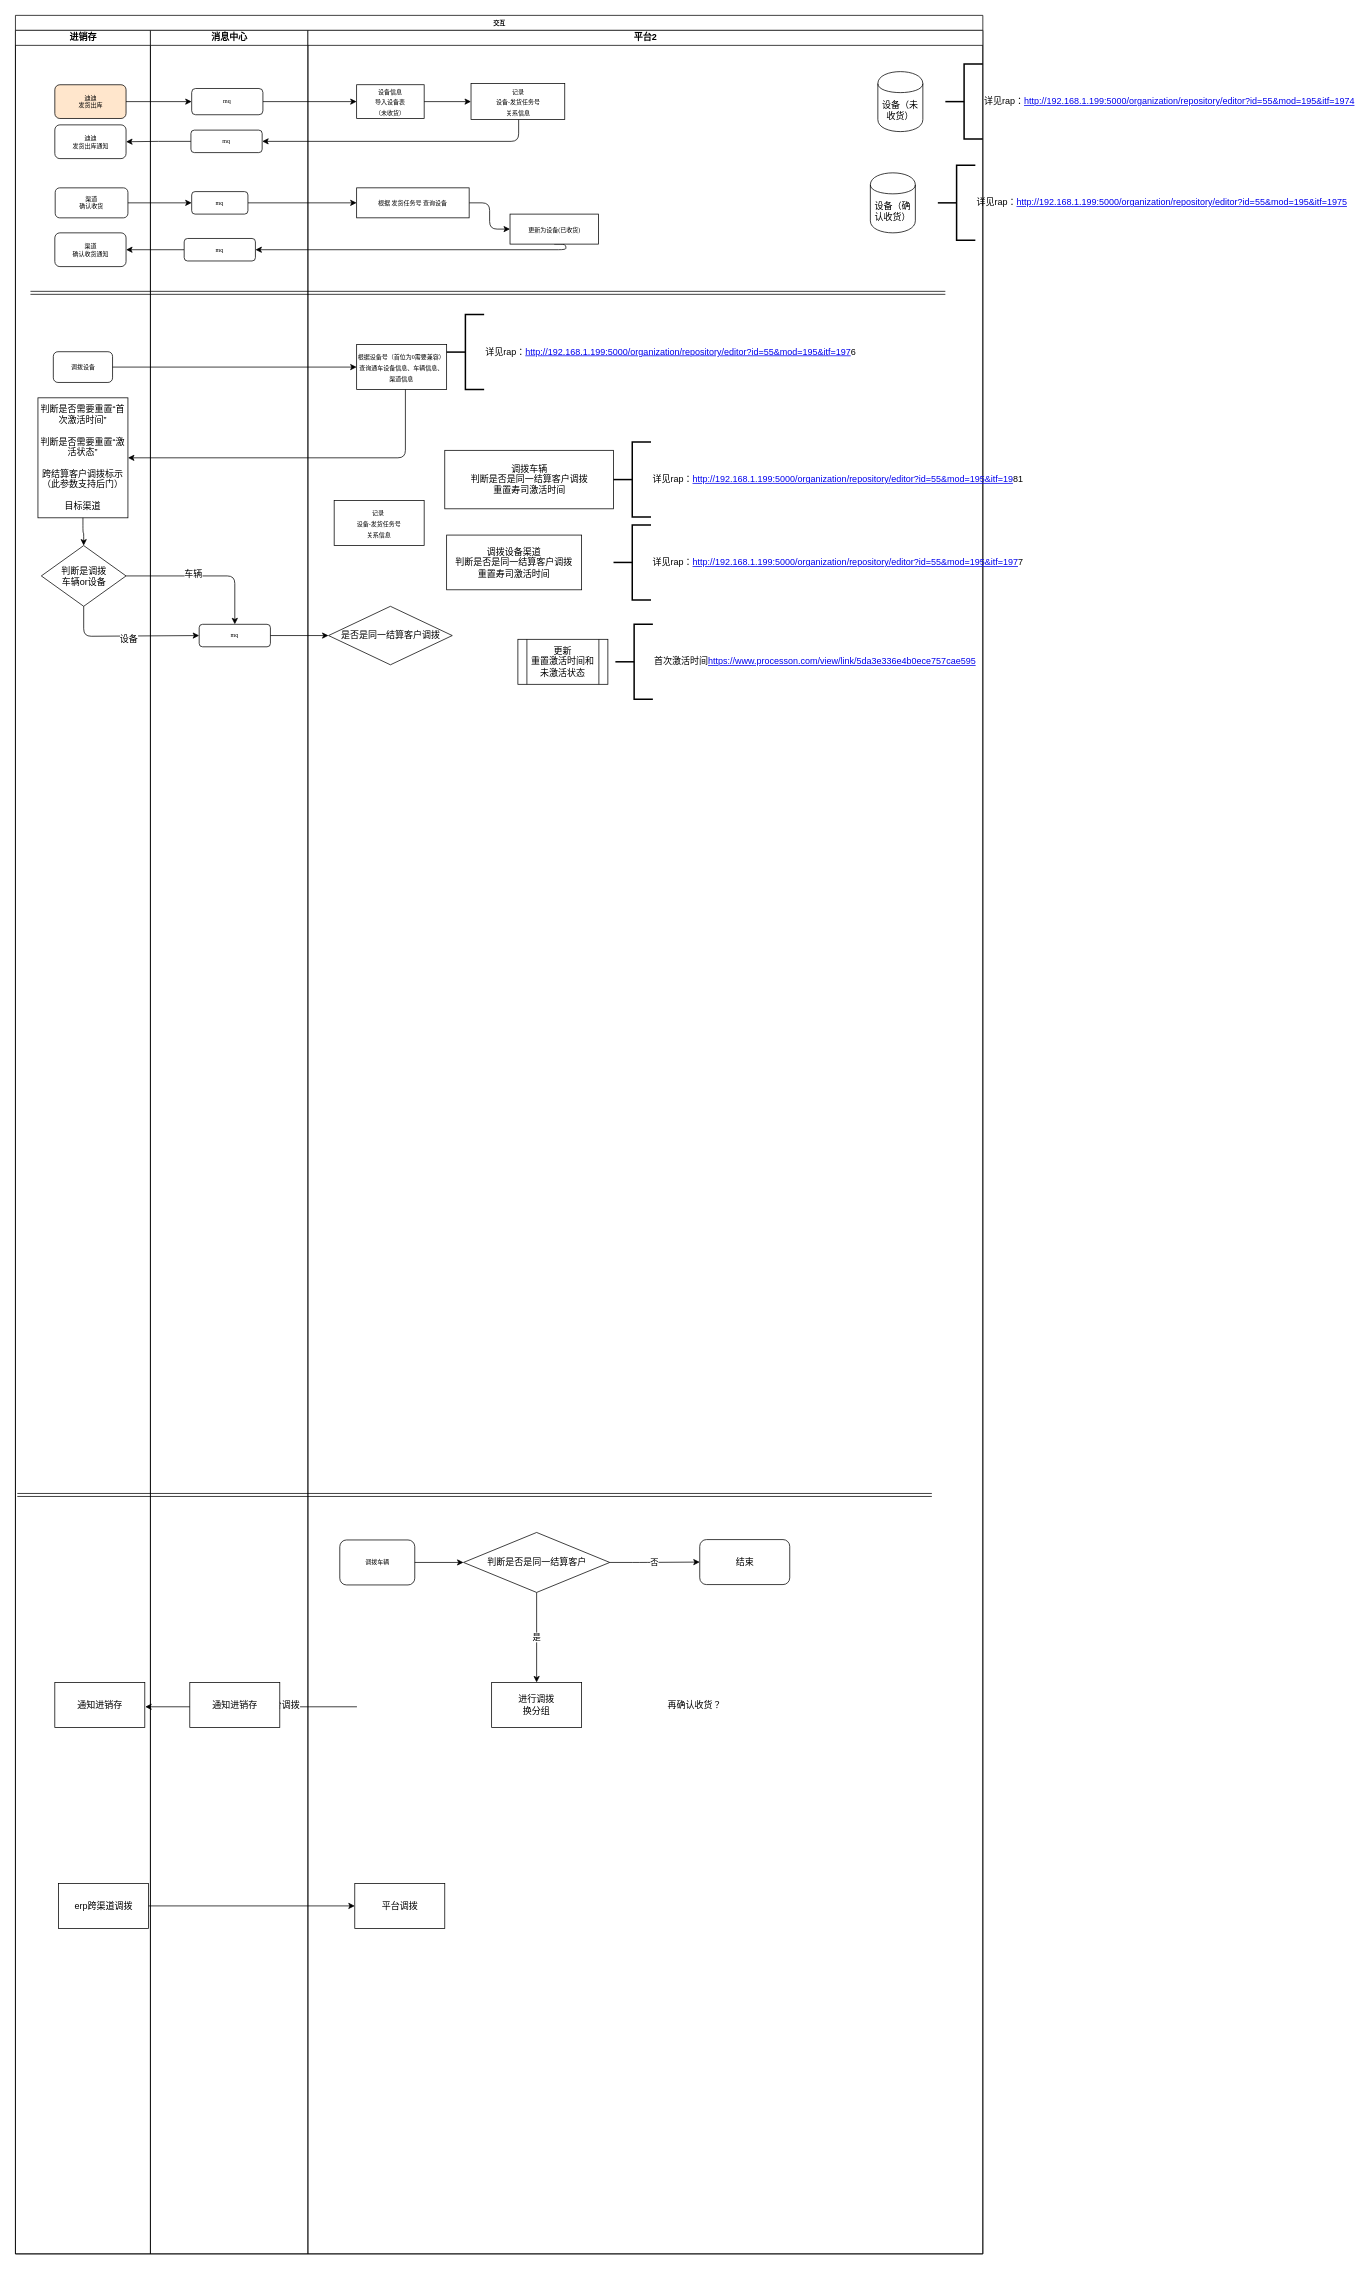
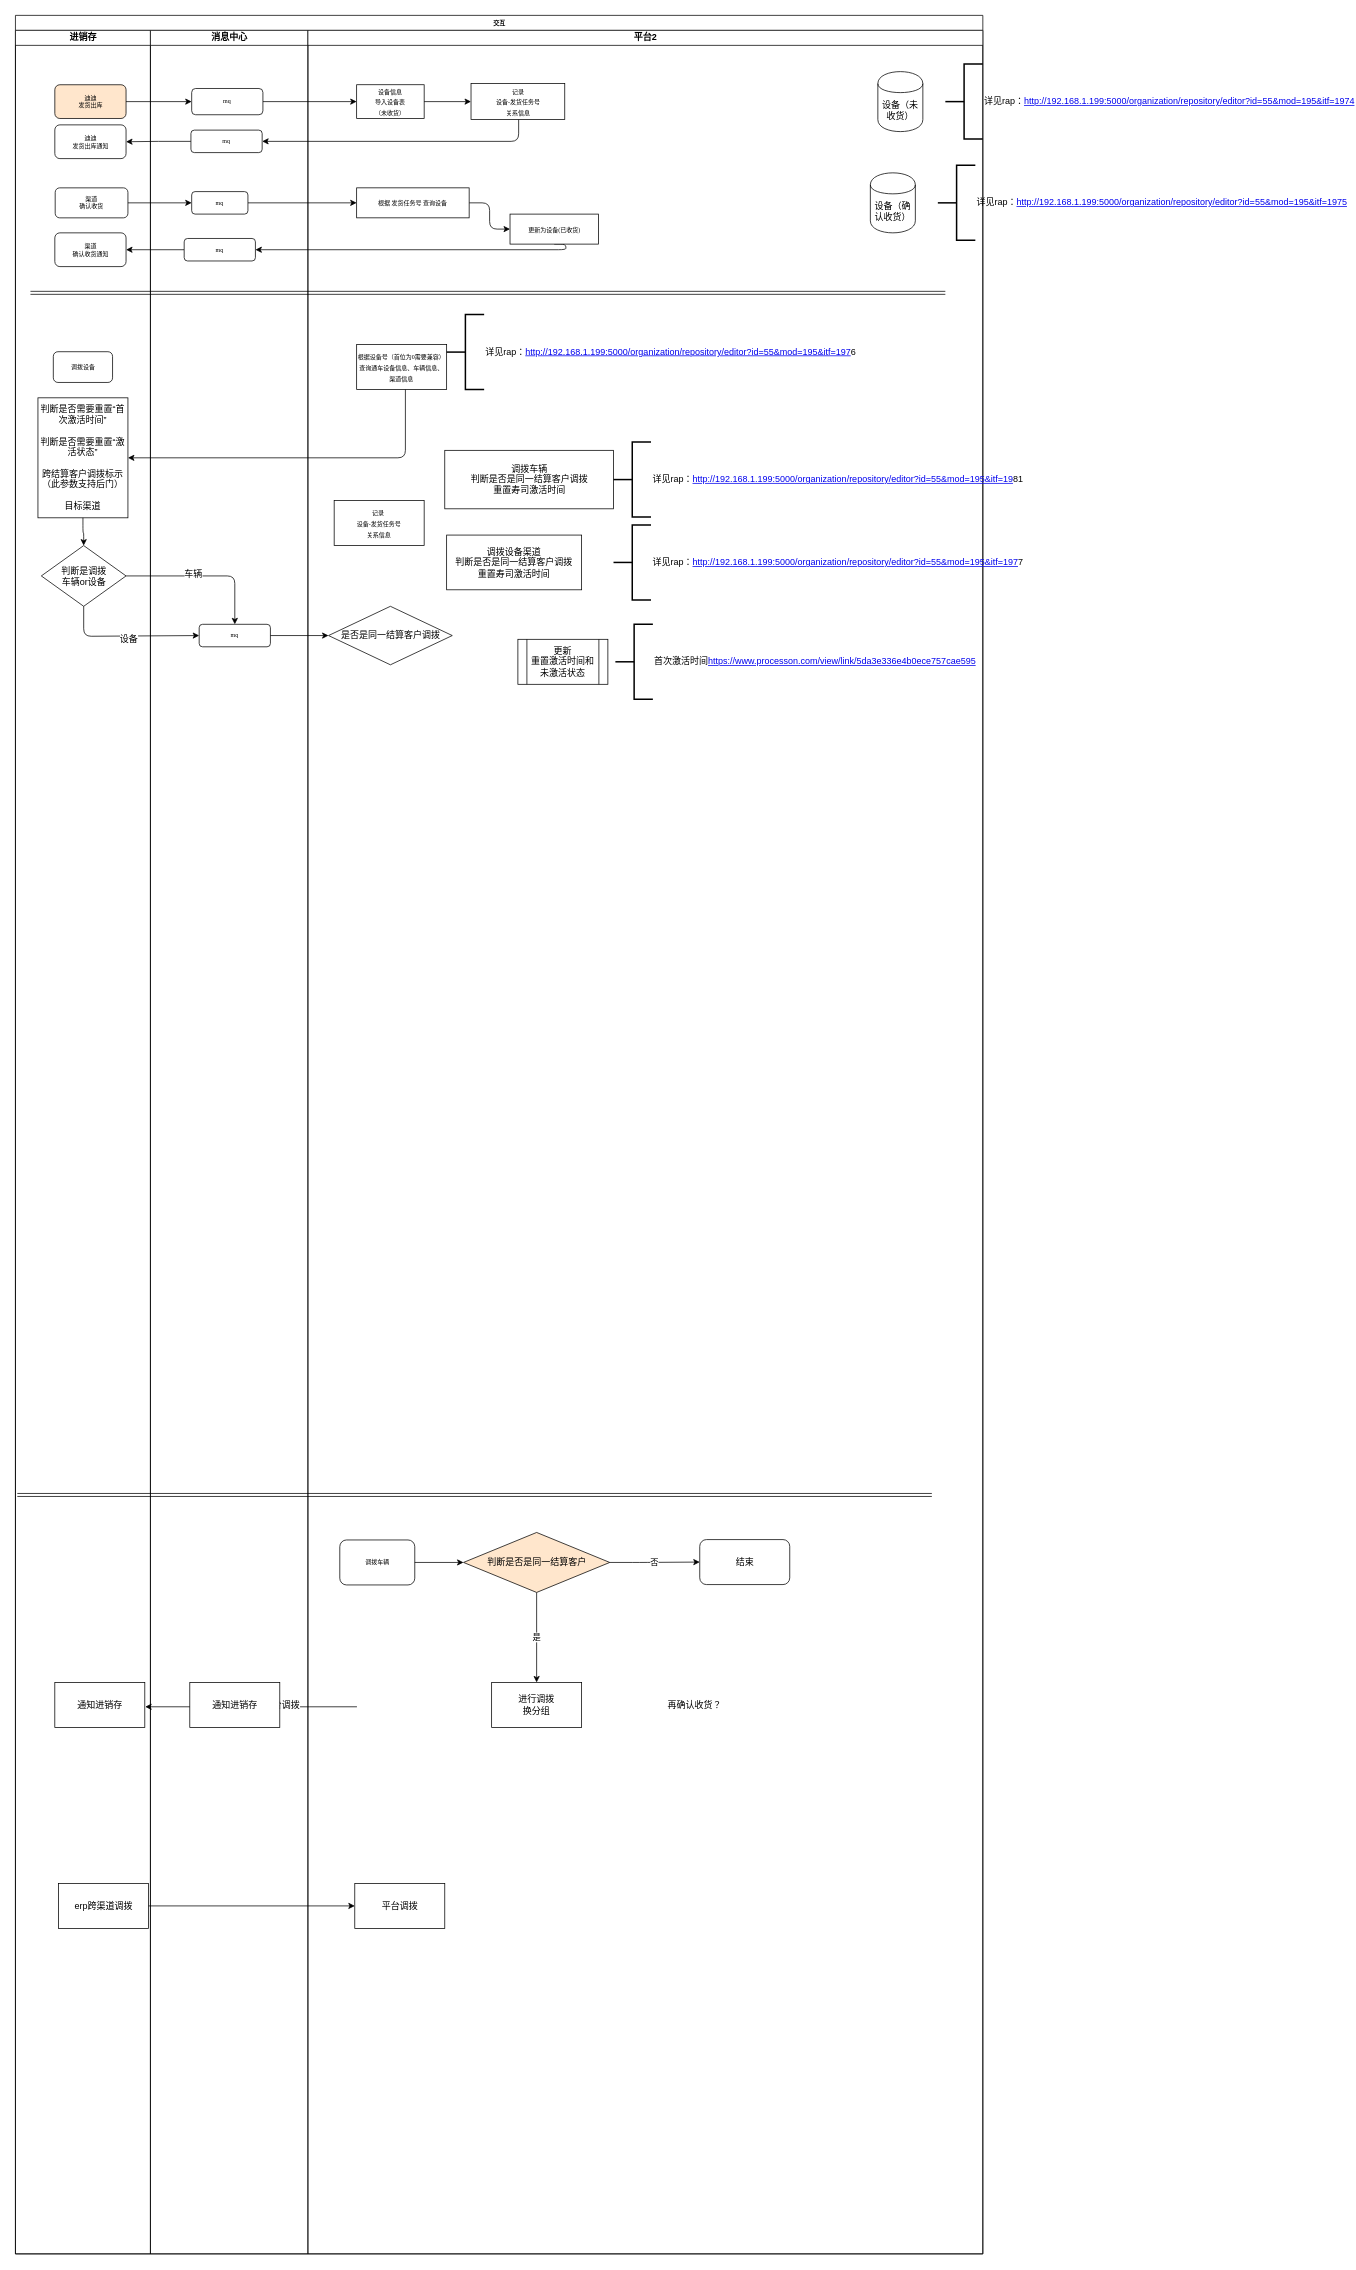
(350, 367) -> none
(537, 1563) -> (537, 1563)
